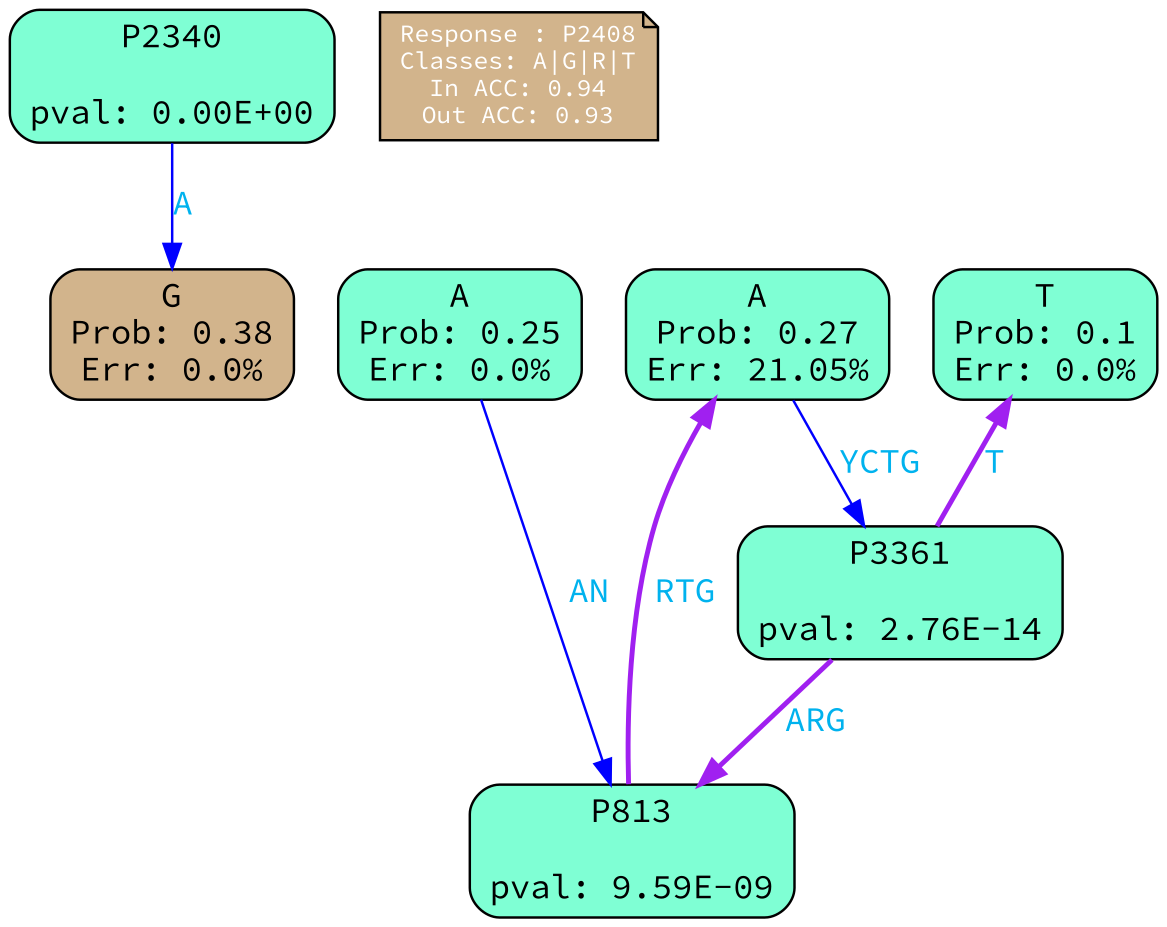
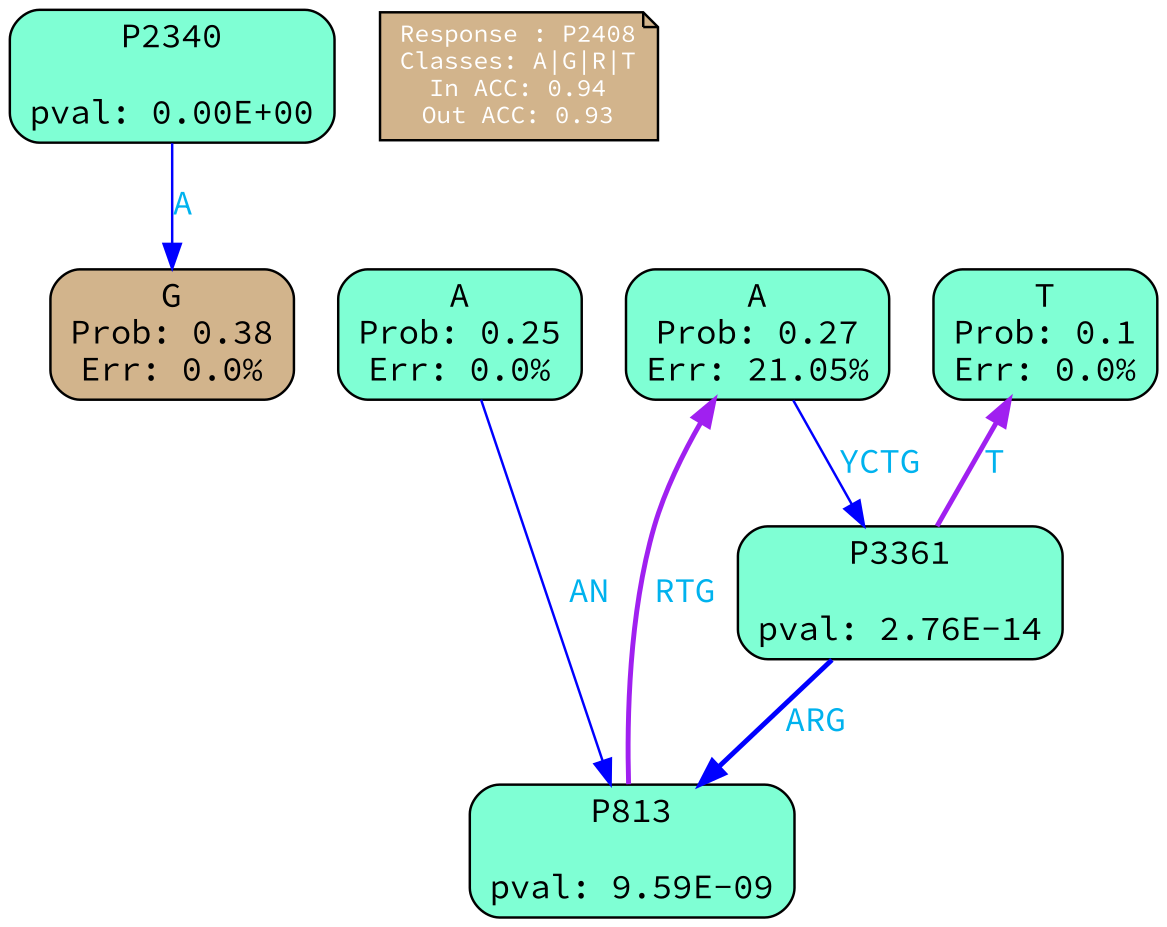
(775, 713) -> (775, 713)
